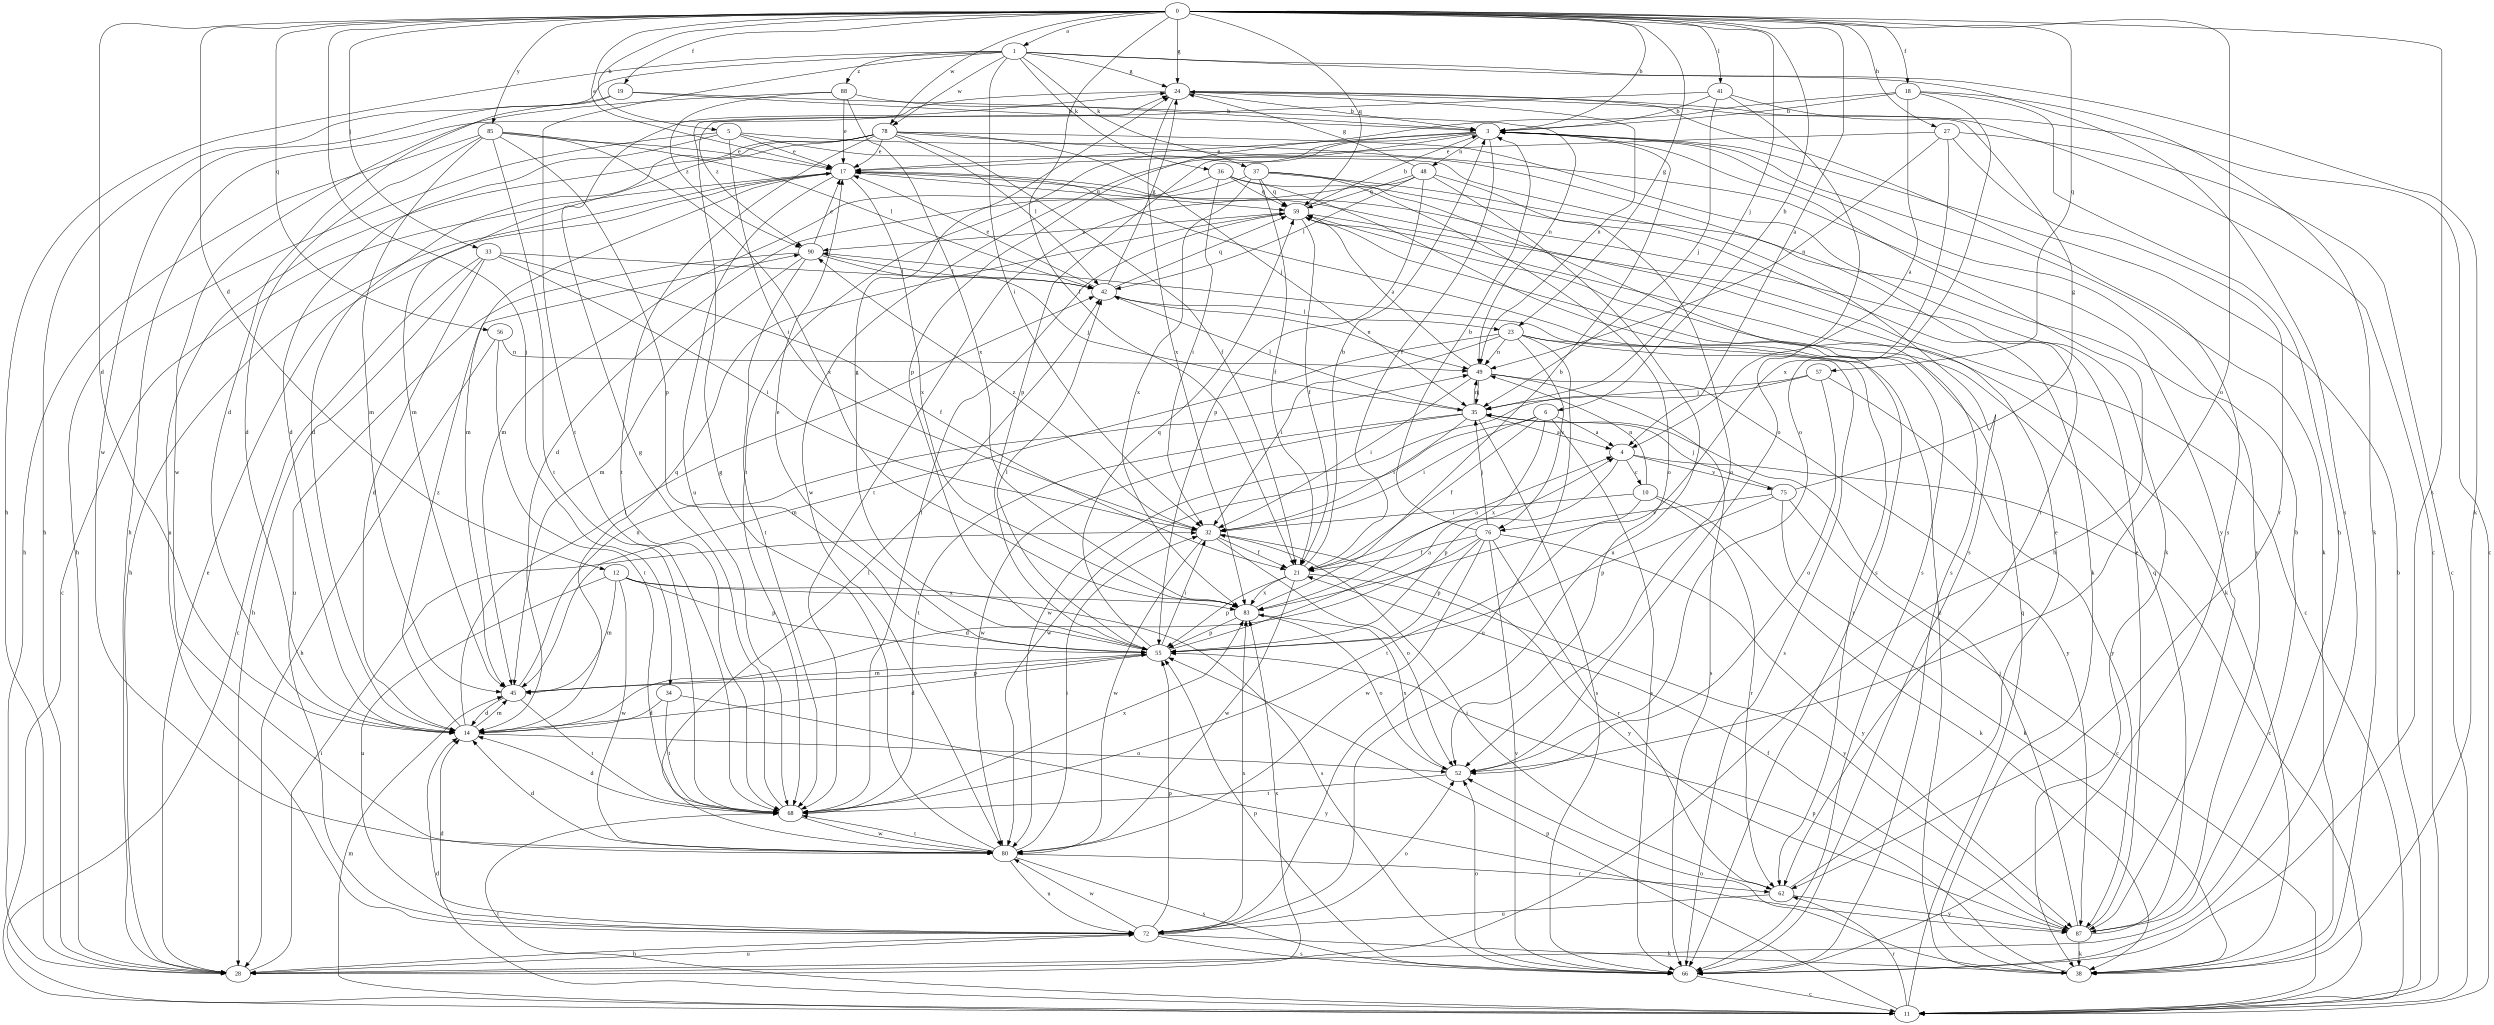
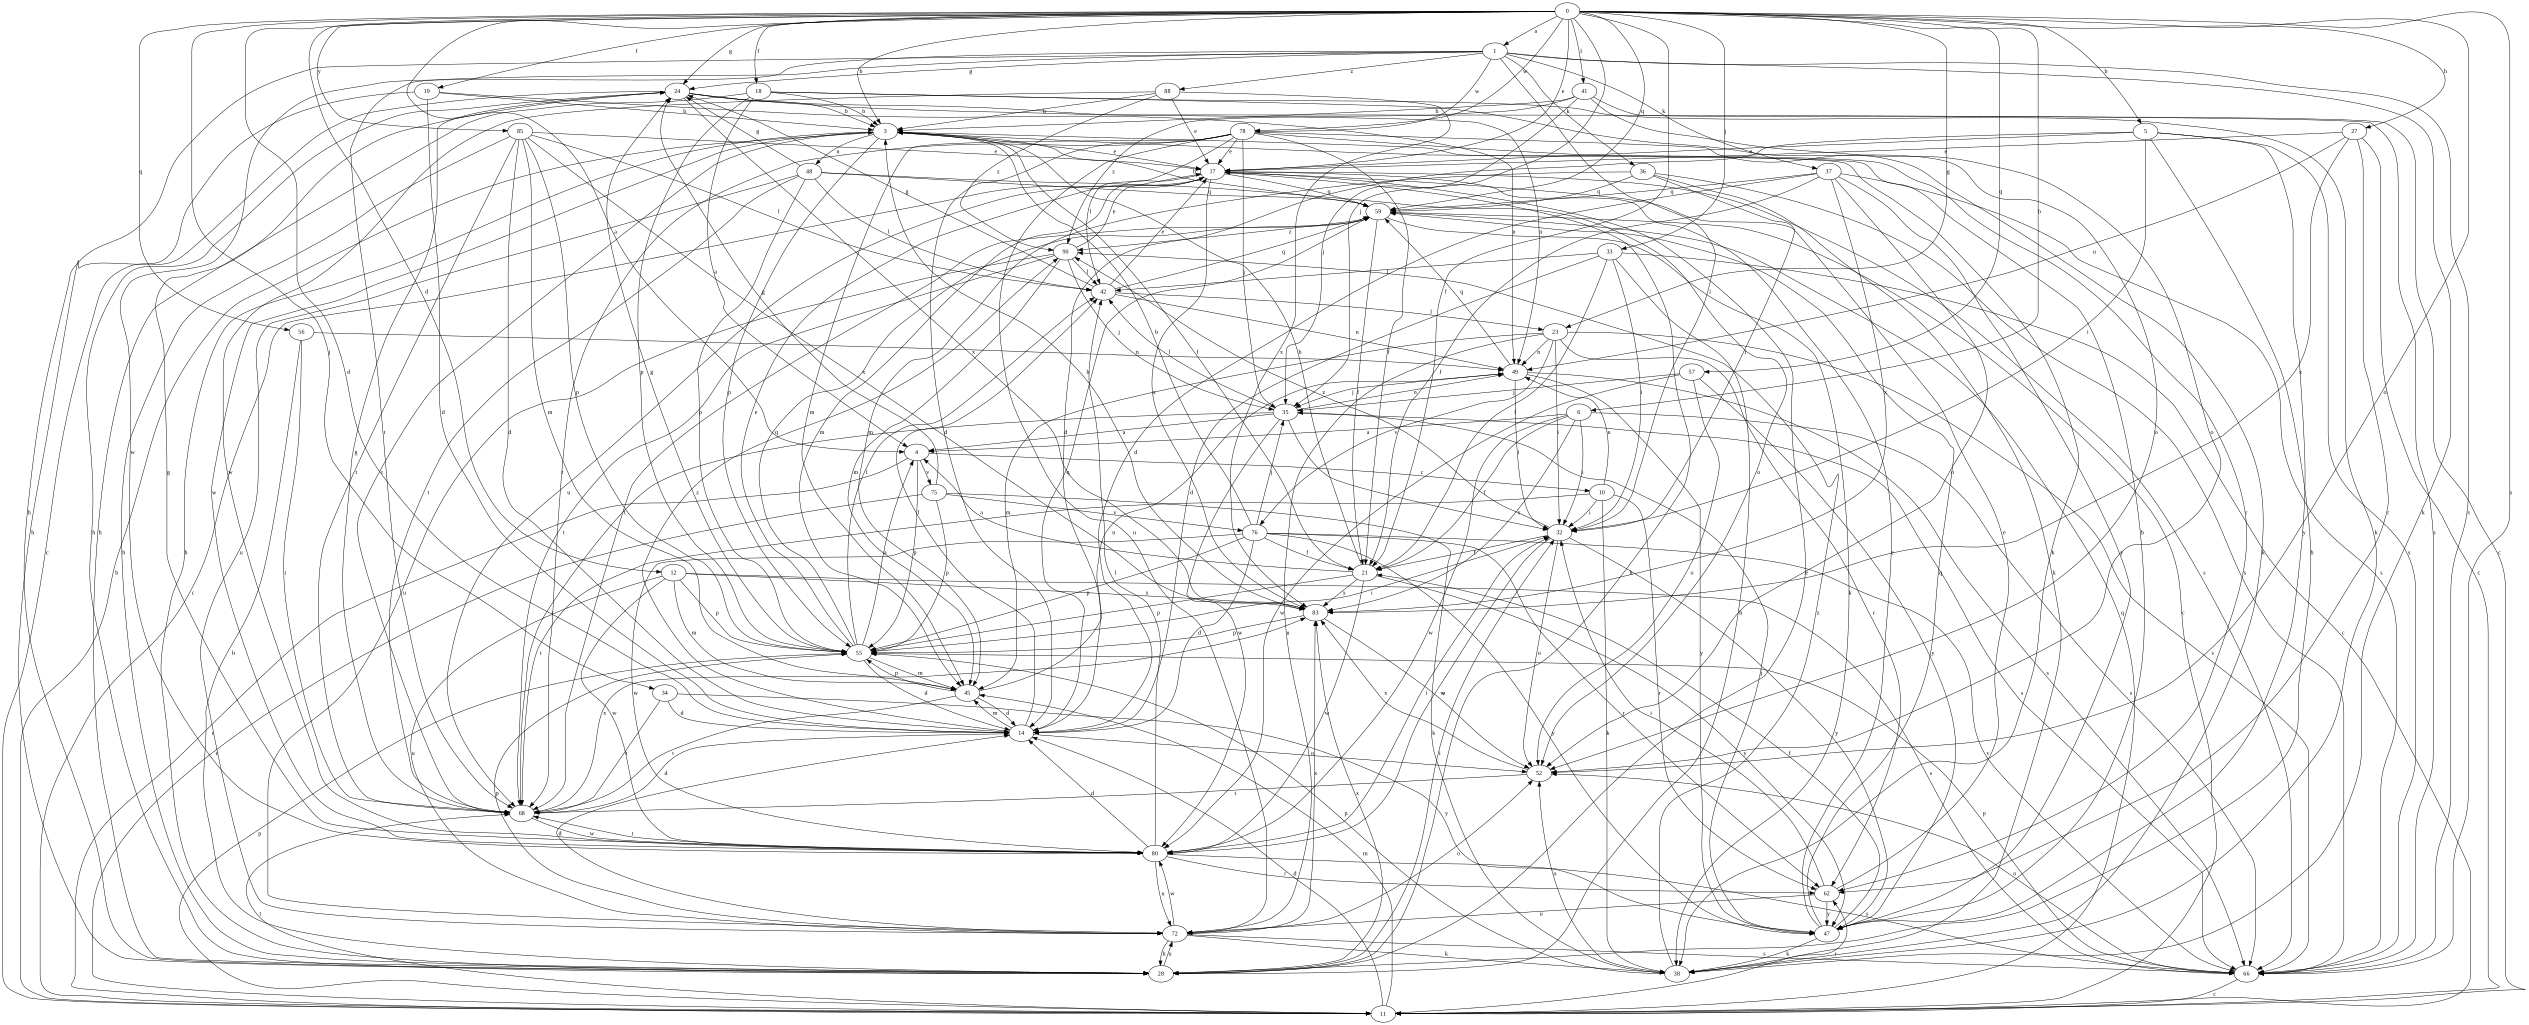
(1393, 292) -> (1462, 292)
(1653, 433) -> none
(2079, 934) -> (1827, 934)
